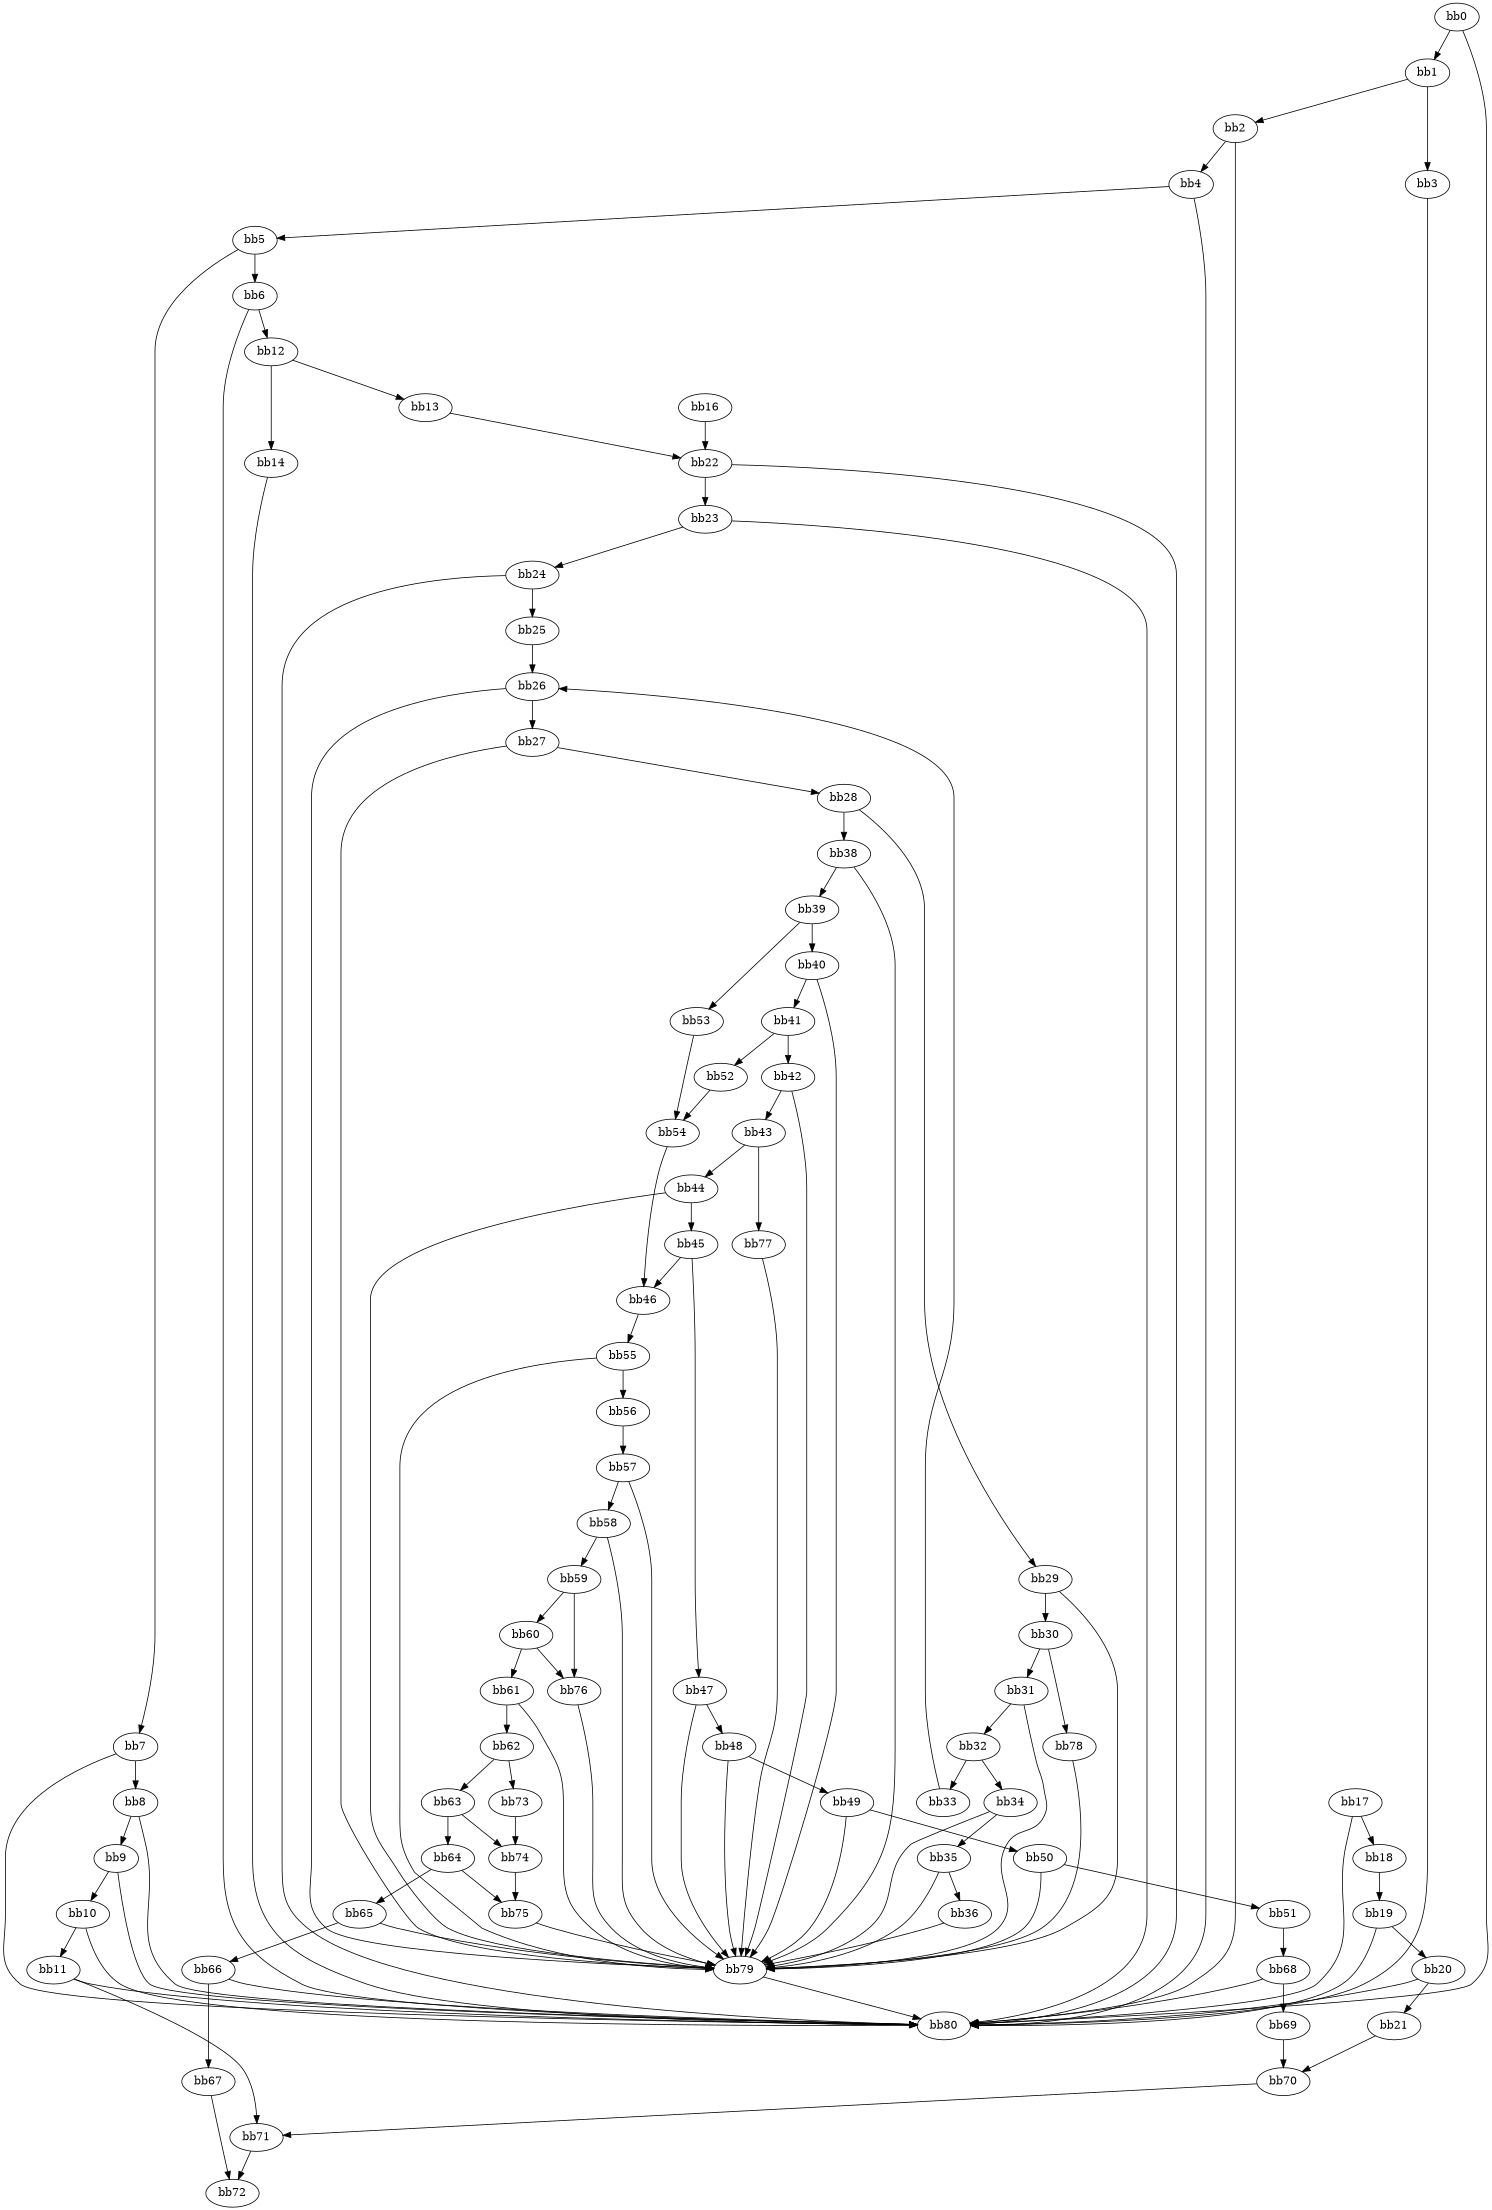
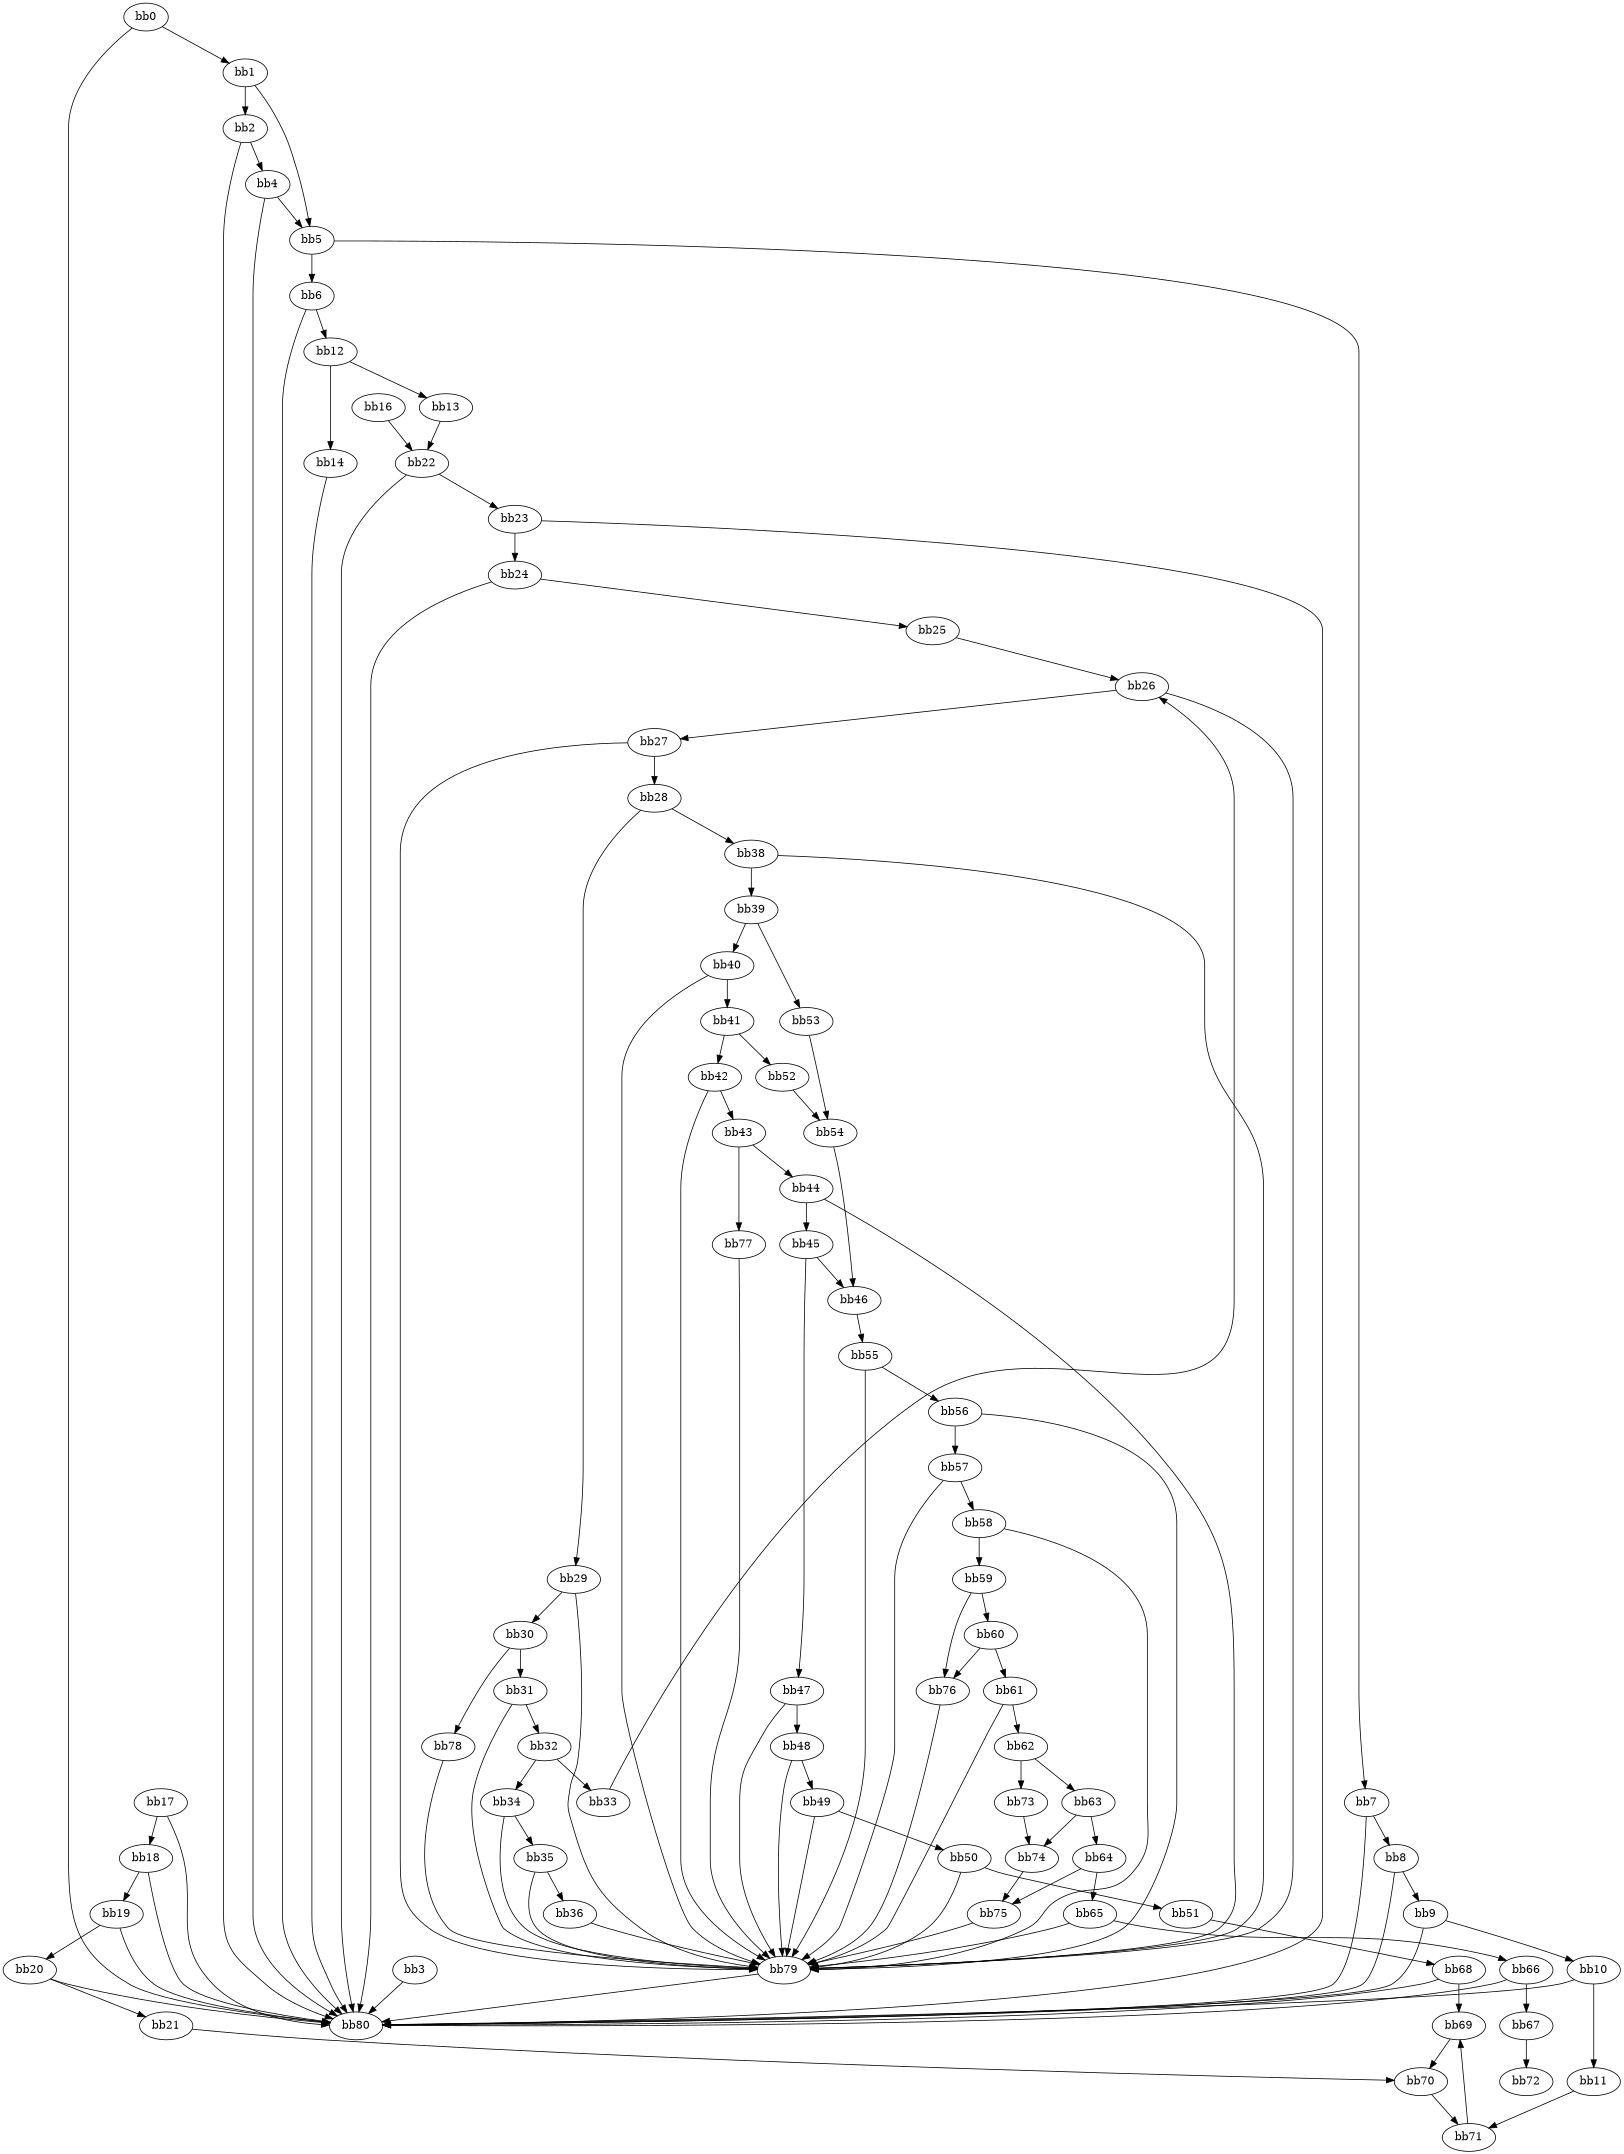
(1428, 125) -> (290, 149)
none -> (1177, 1765)
(491, 2015) -> (195, 1991)
(246, 2162) -> (1464, 2086)
